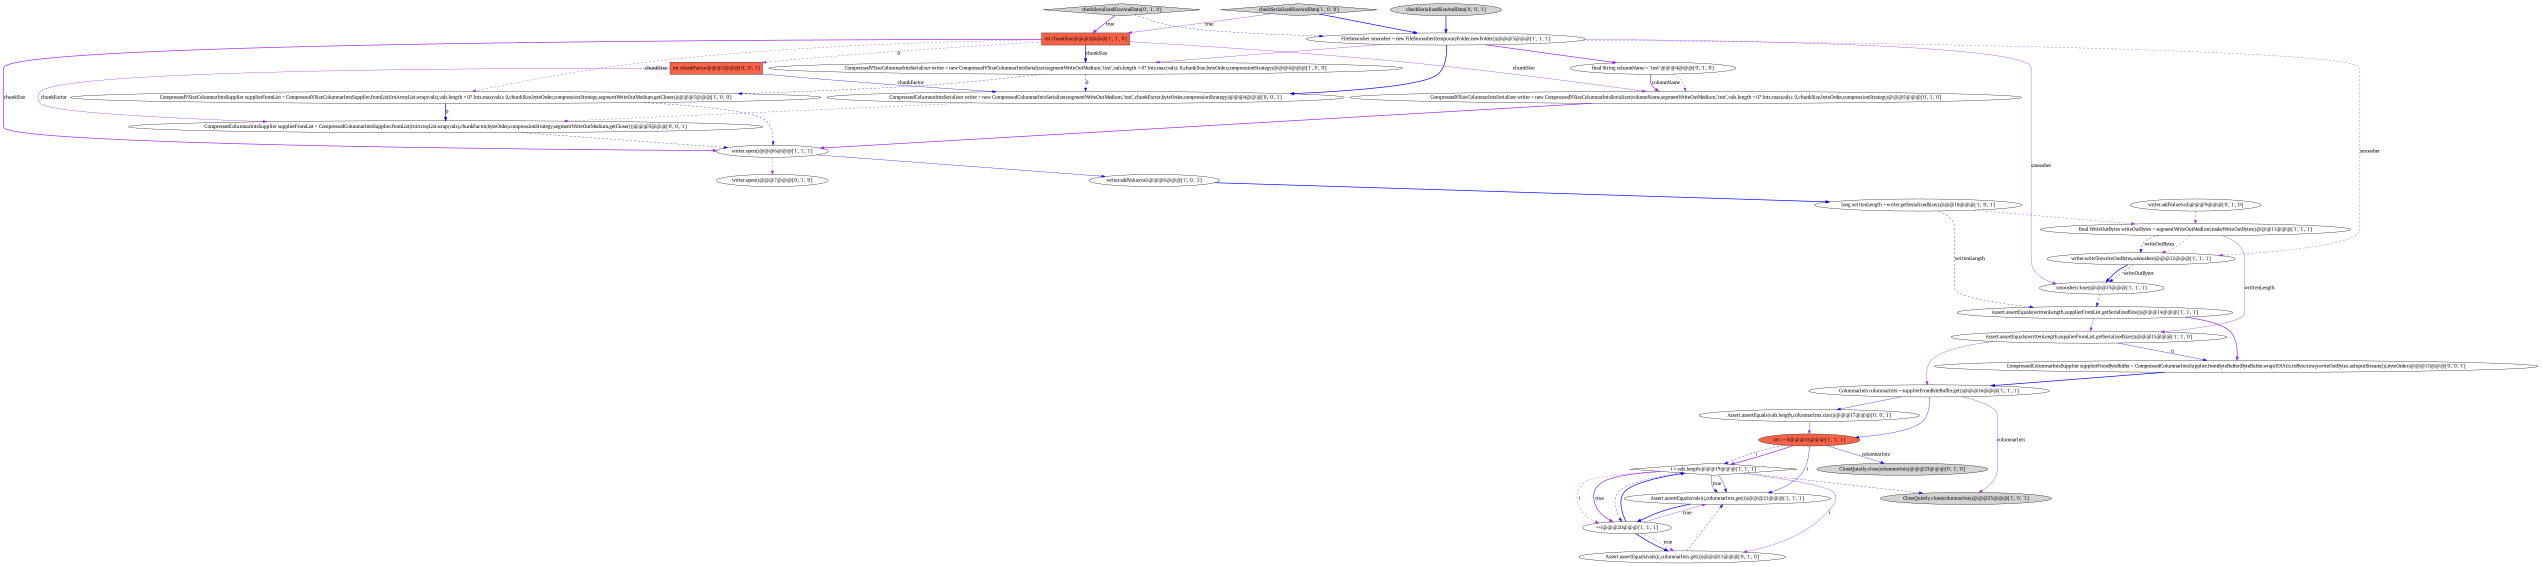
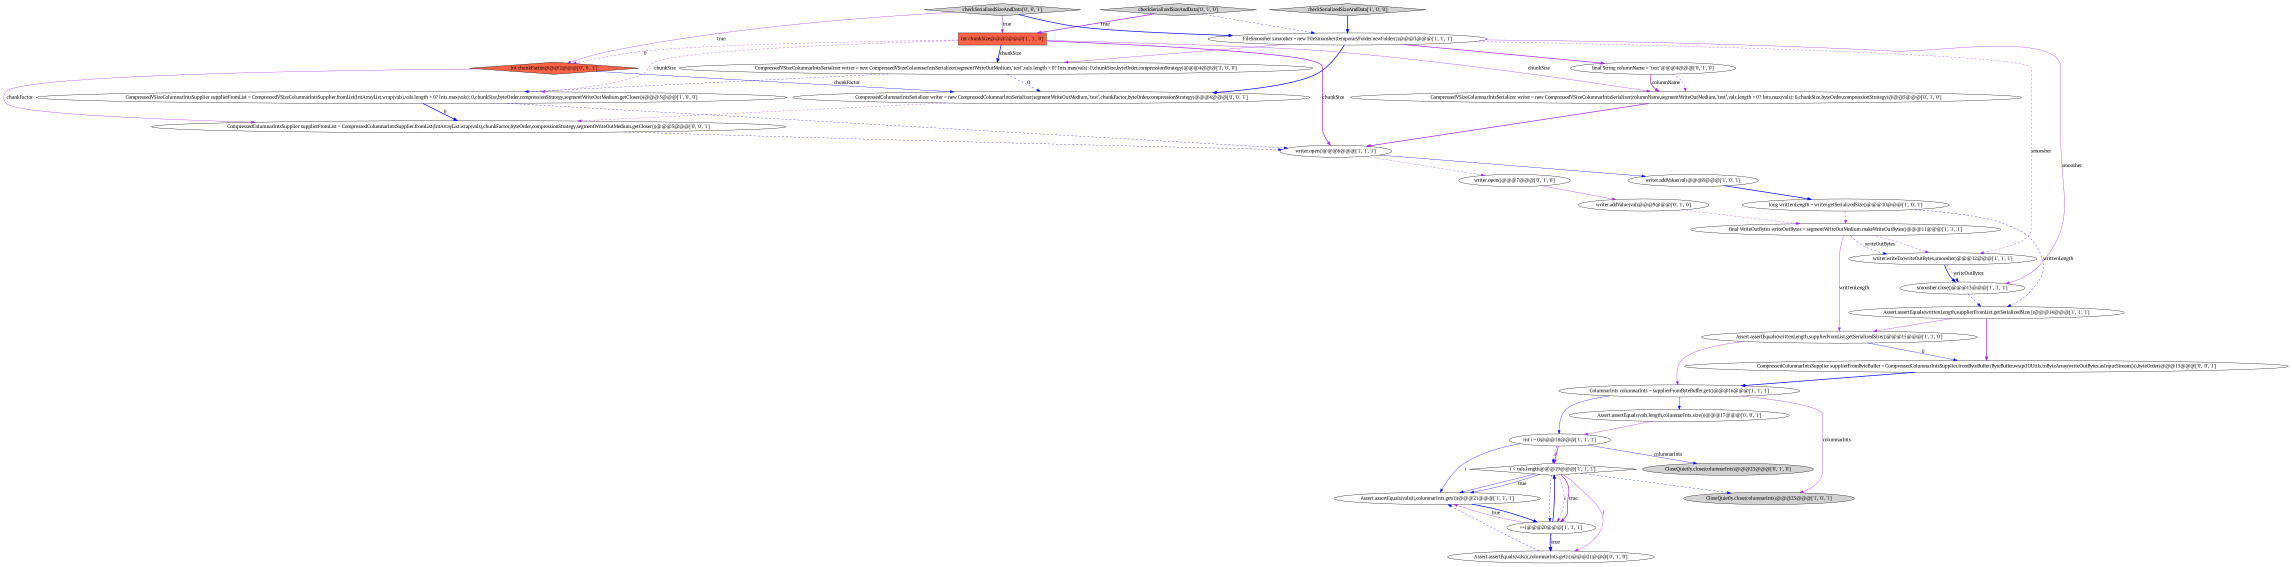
(1446, 10) -> (1002, 10)
(1202, 23) -> (1002, 23)
none -> (762, 28)
(716, 68) -> (554, 68)
none -> (1577, 192)
(1809, 440) -> (1560, 440)
